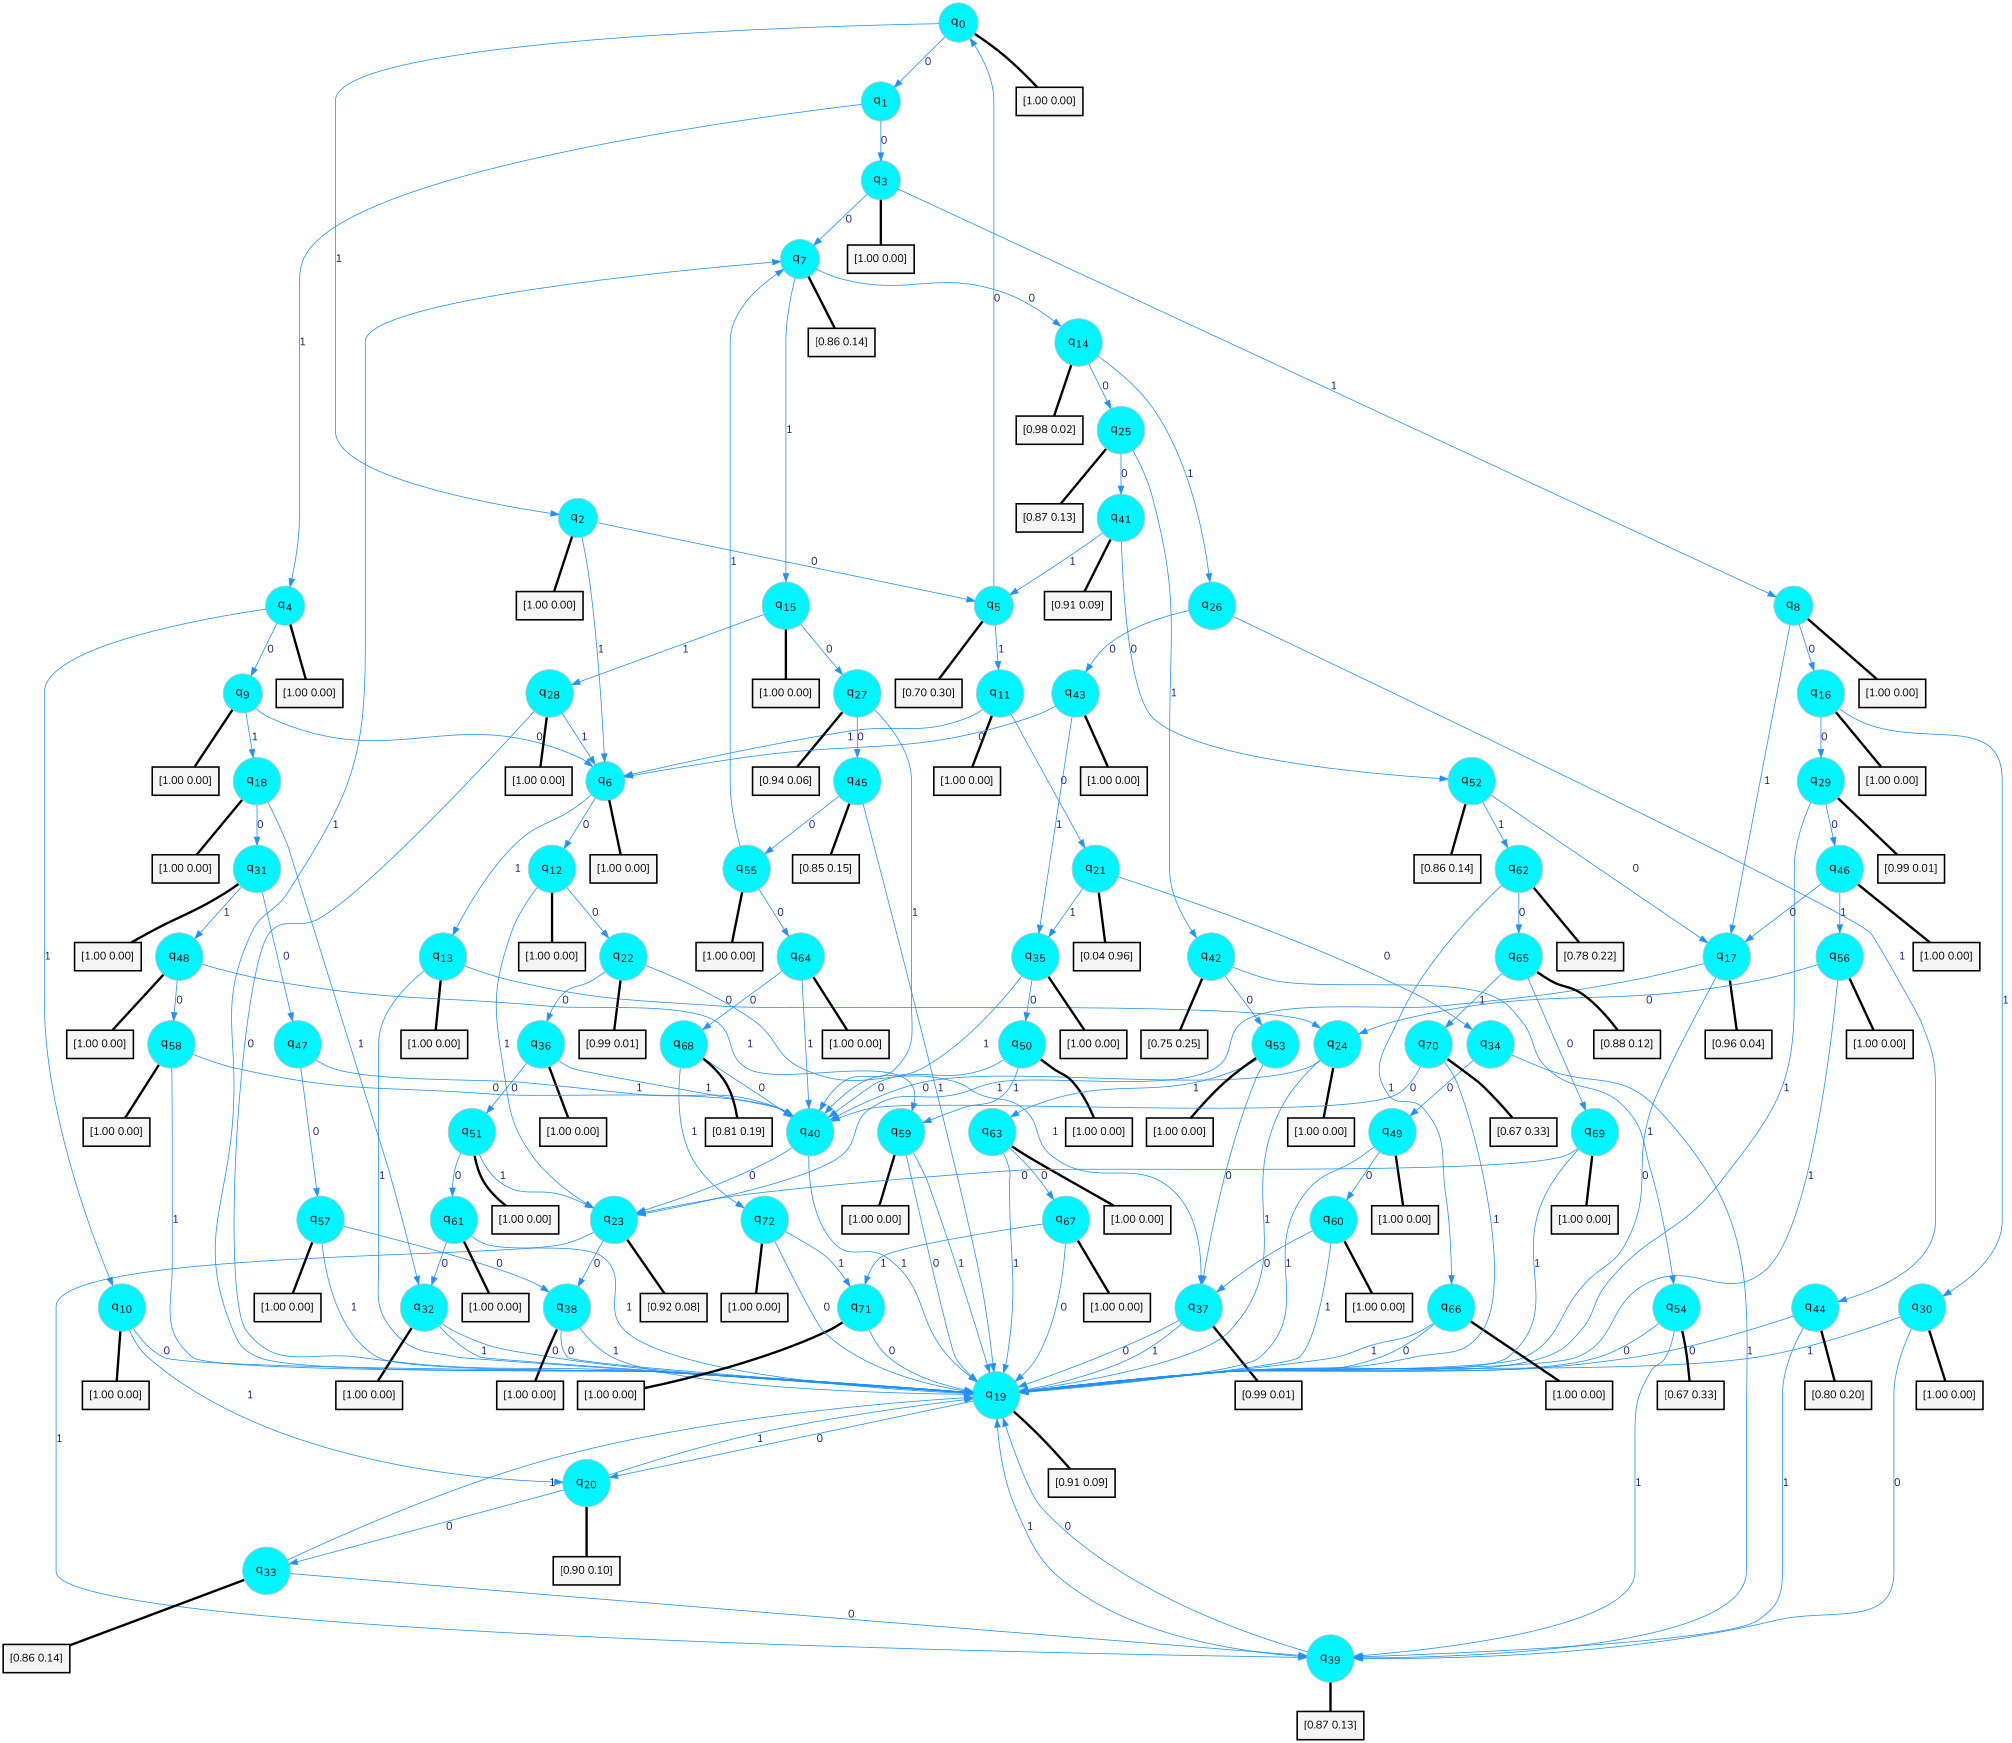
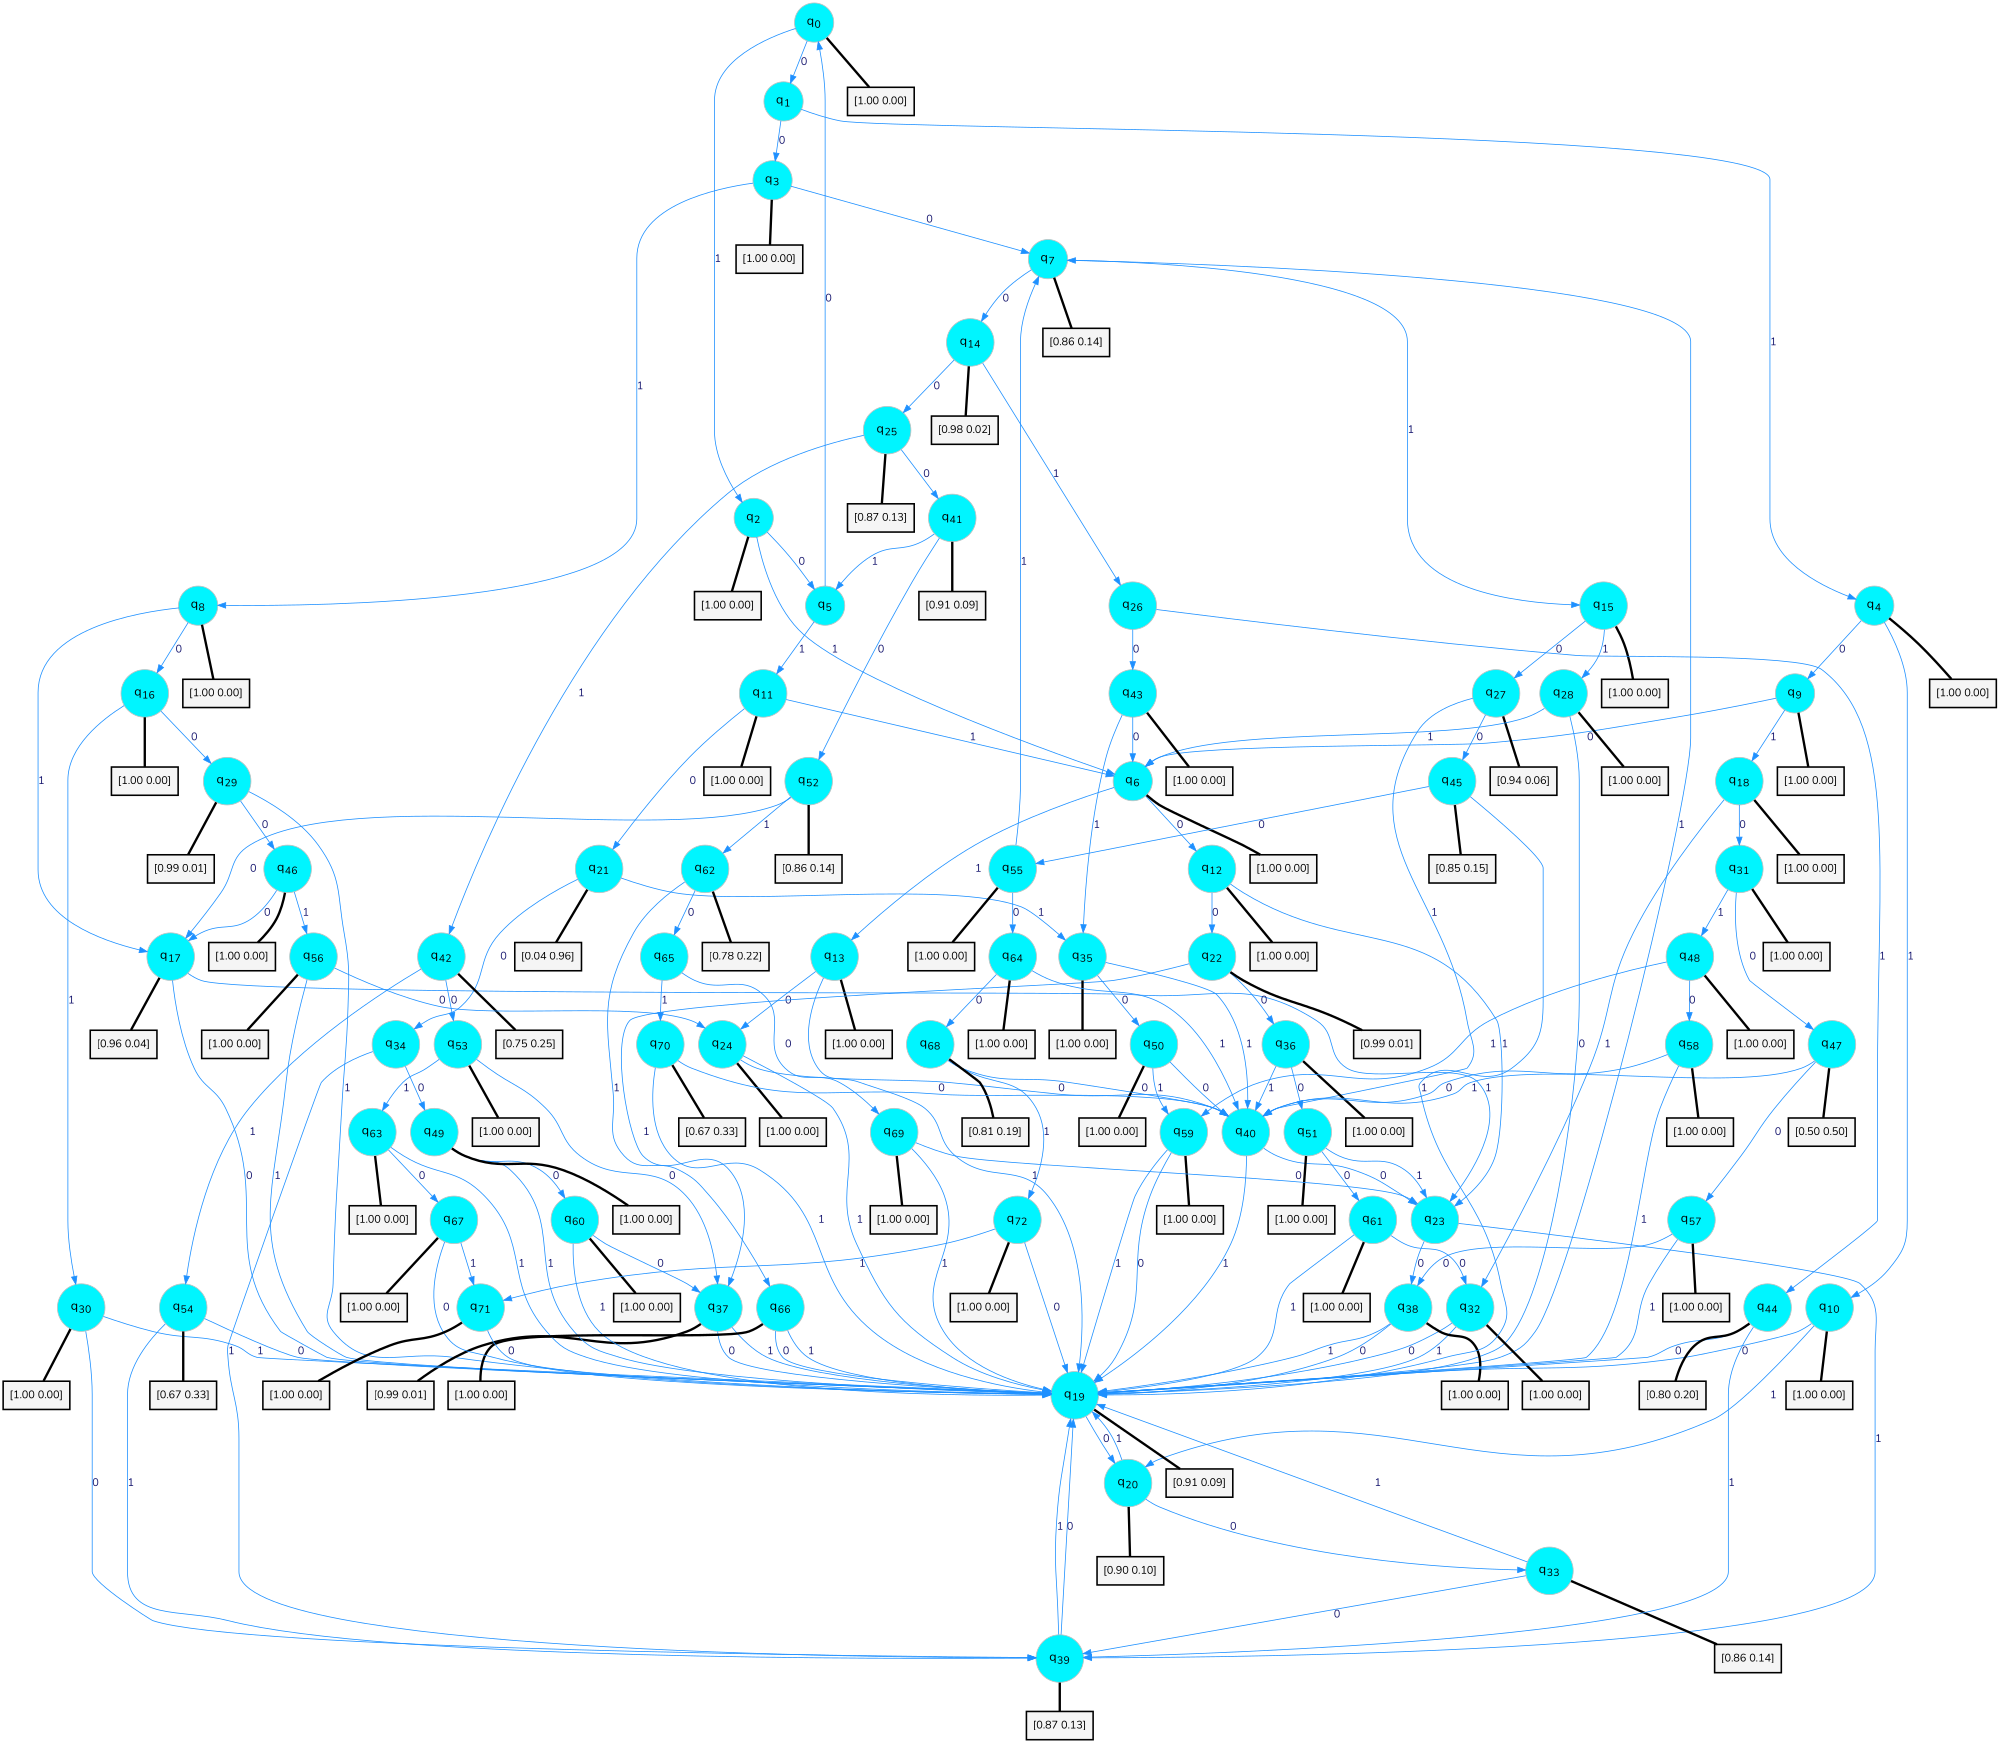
(929, 693) -> none
(1627, 1044) -> none
none -> (1822, 1132)
(674, 1308) -> none
